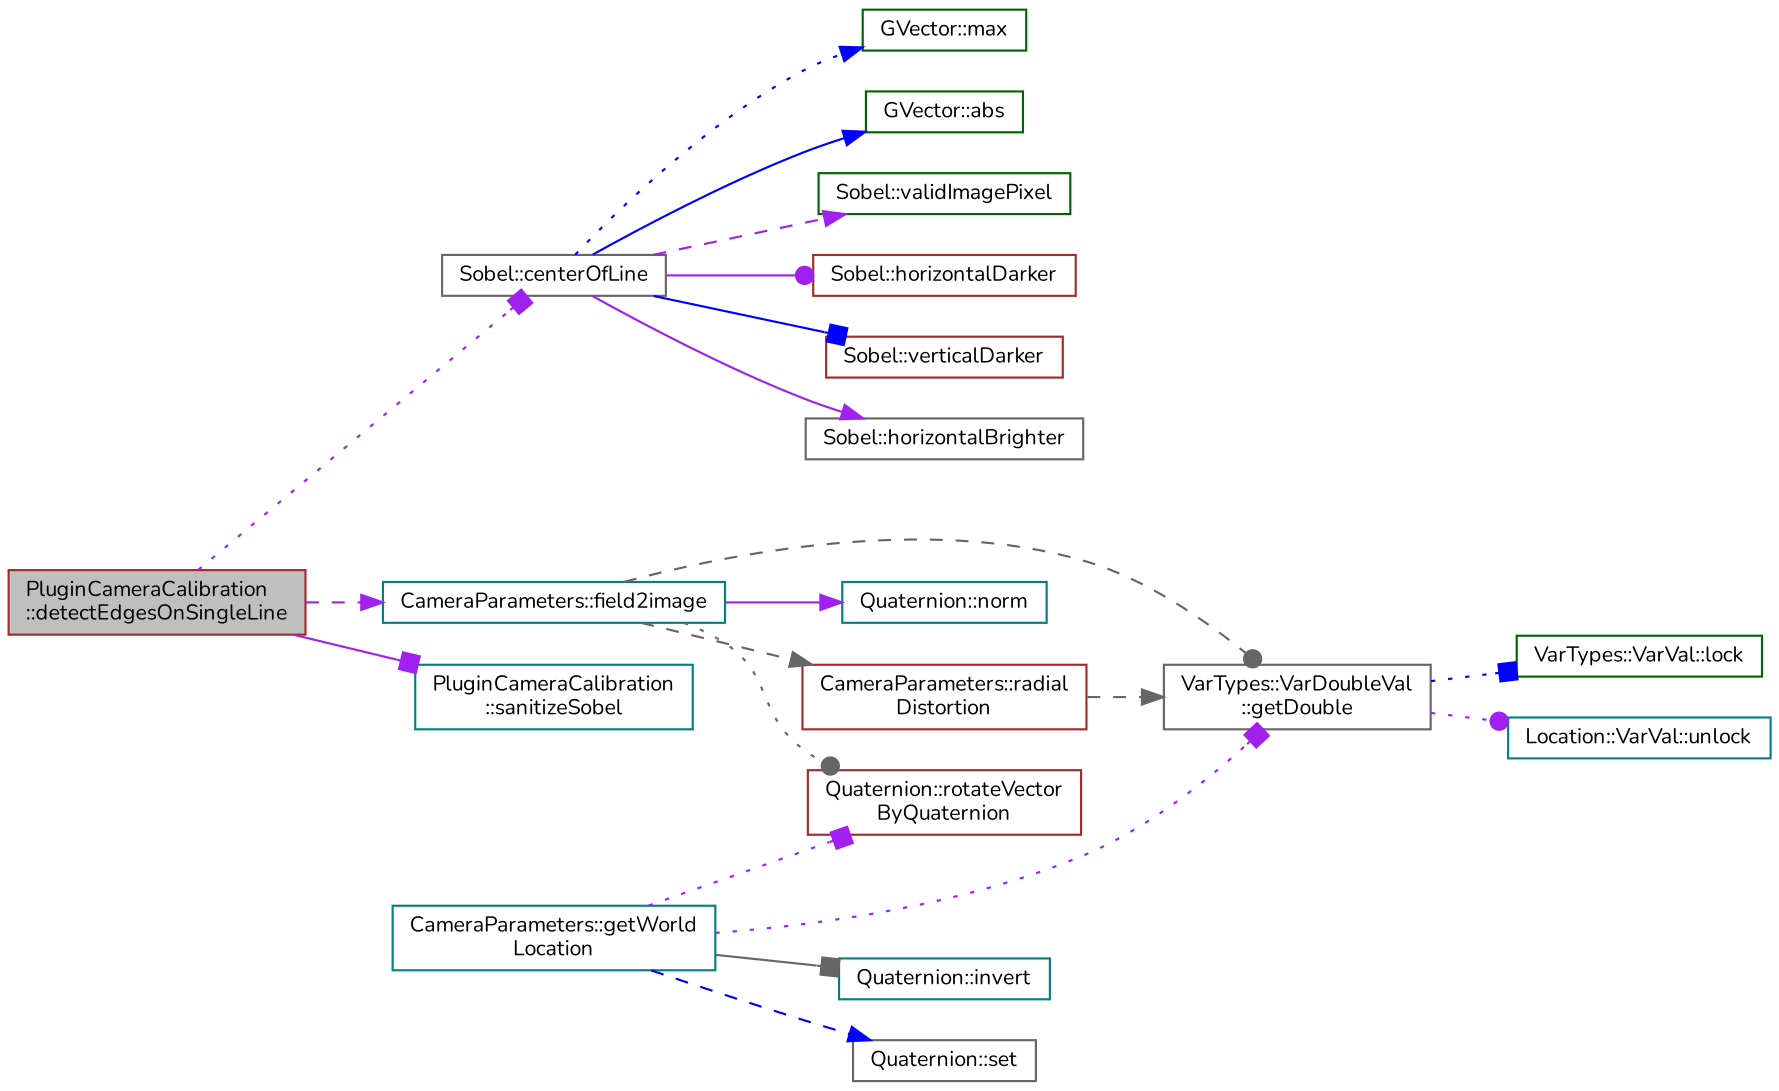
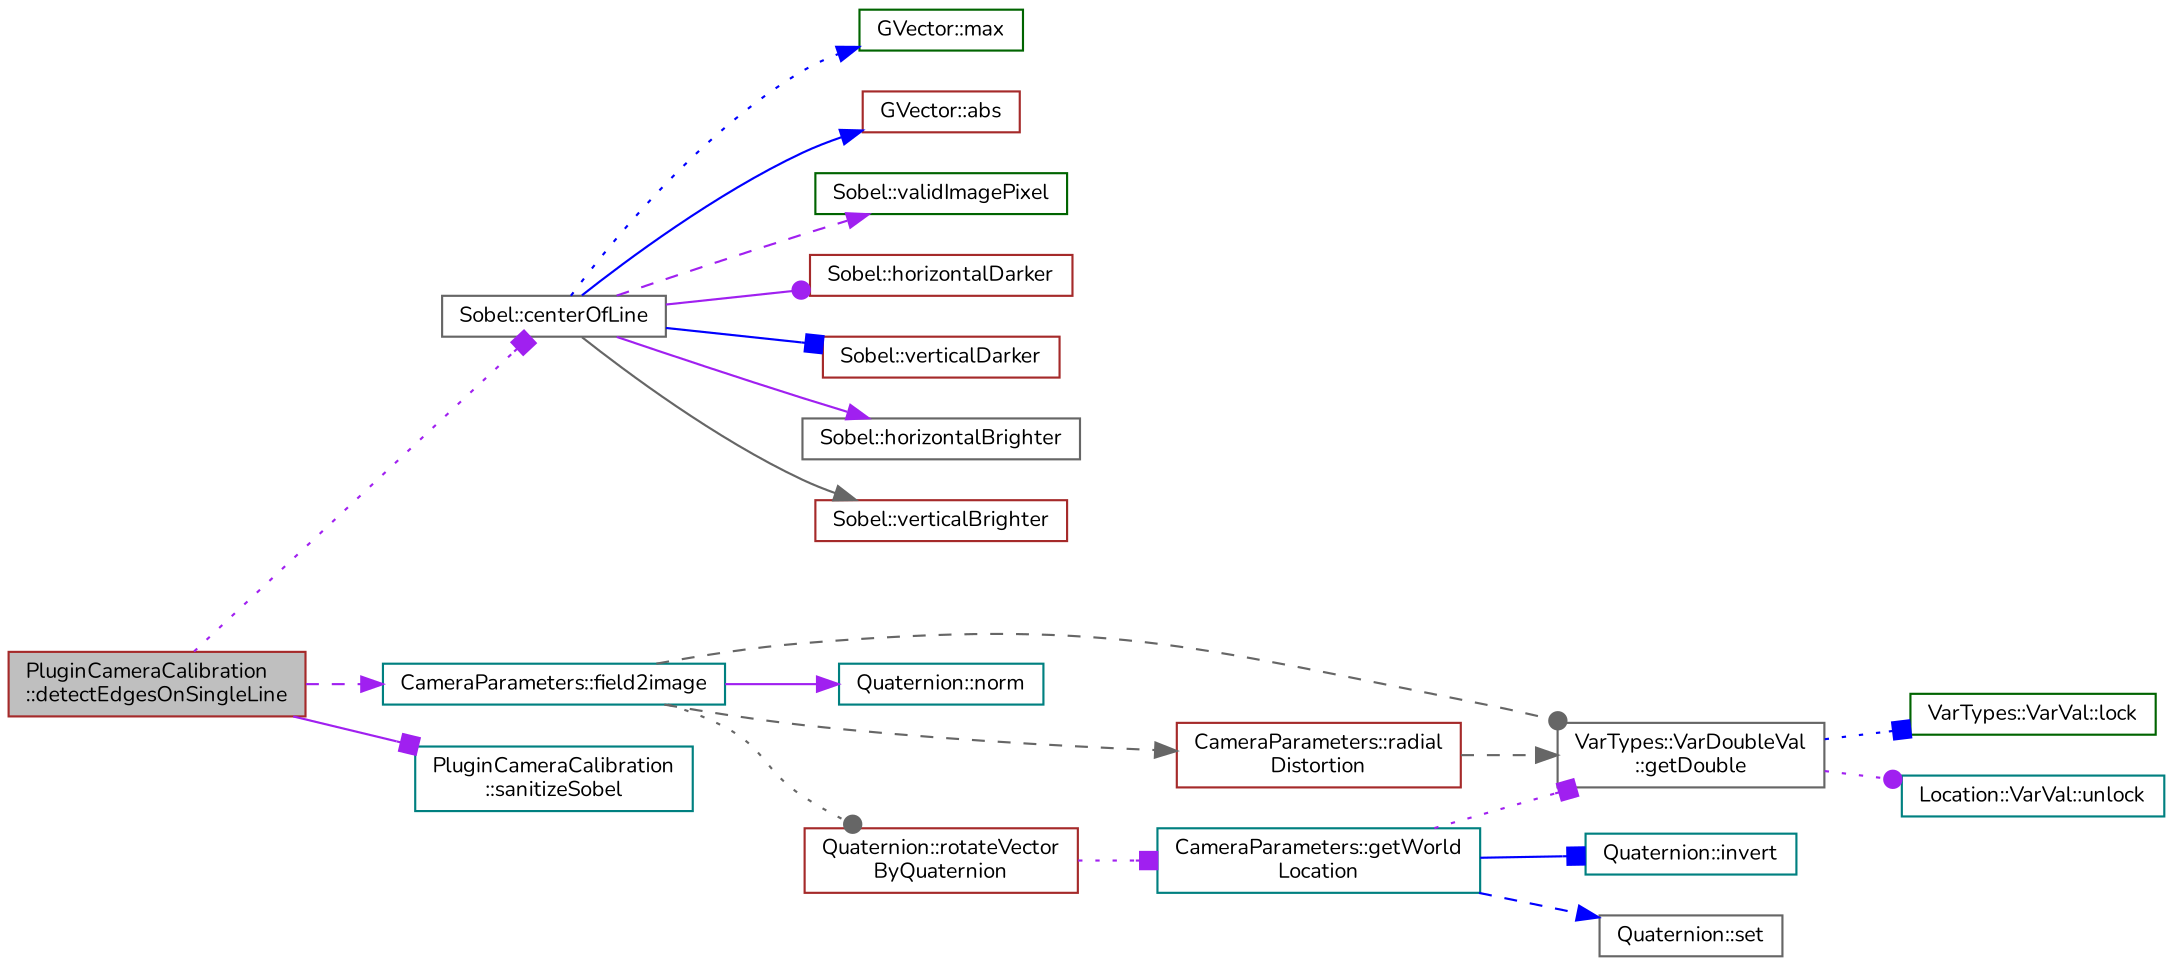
(944, 112) -> (941, 112)
none -> (941, 521)
(739, 874) -> (1107, 861)
(766, 960) -> (1521, 857)
